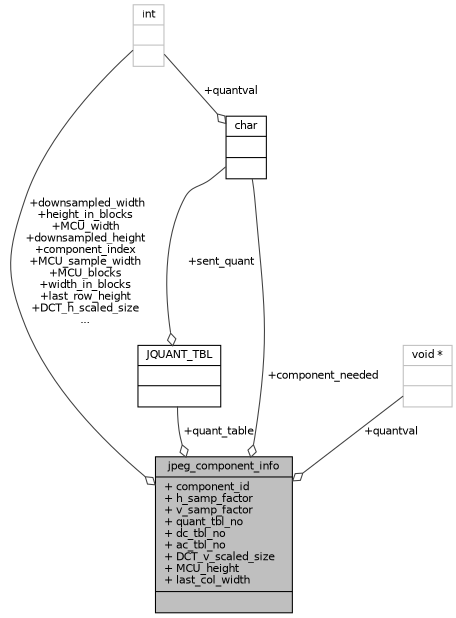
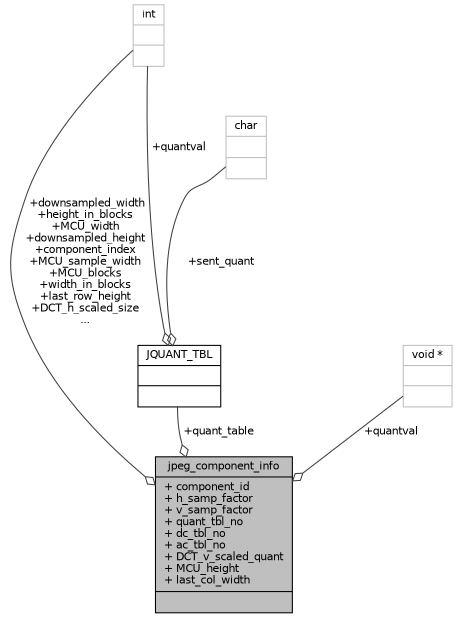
(191, 84) -> (150, 200)
(246, 147) -> (246, 147)
(264, 312) -> none
(220, 557) -> (224, 557)
